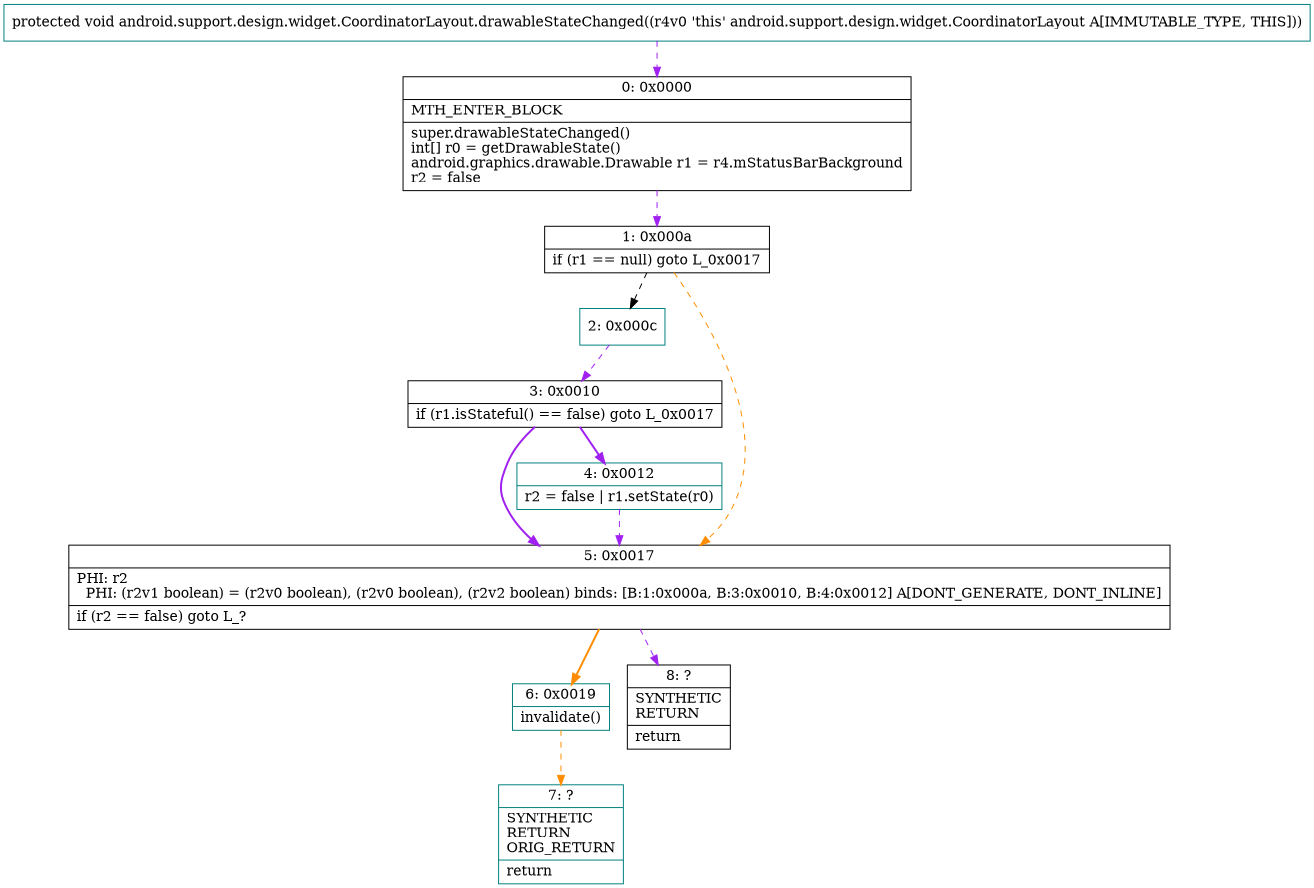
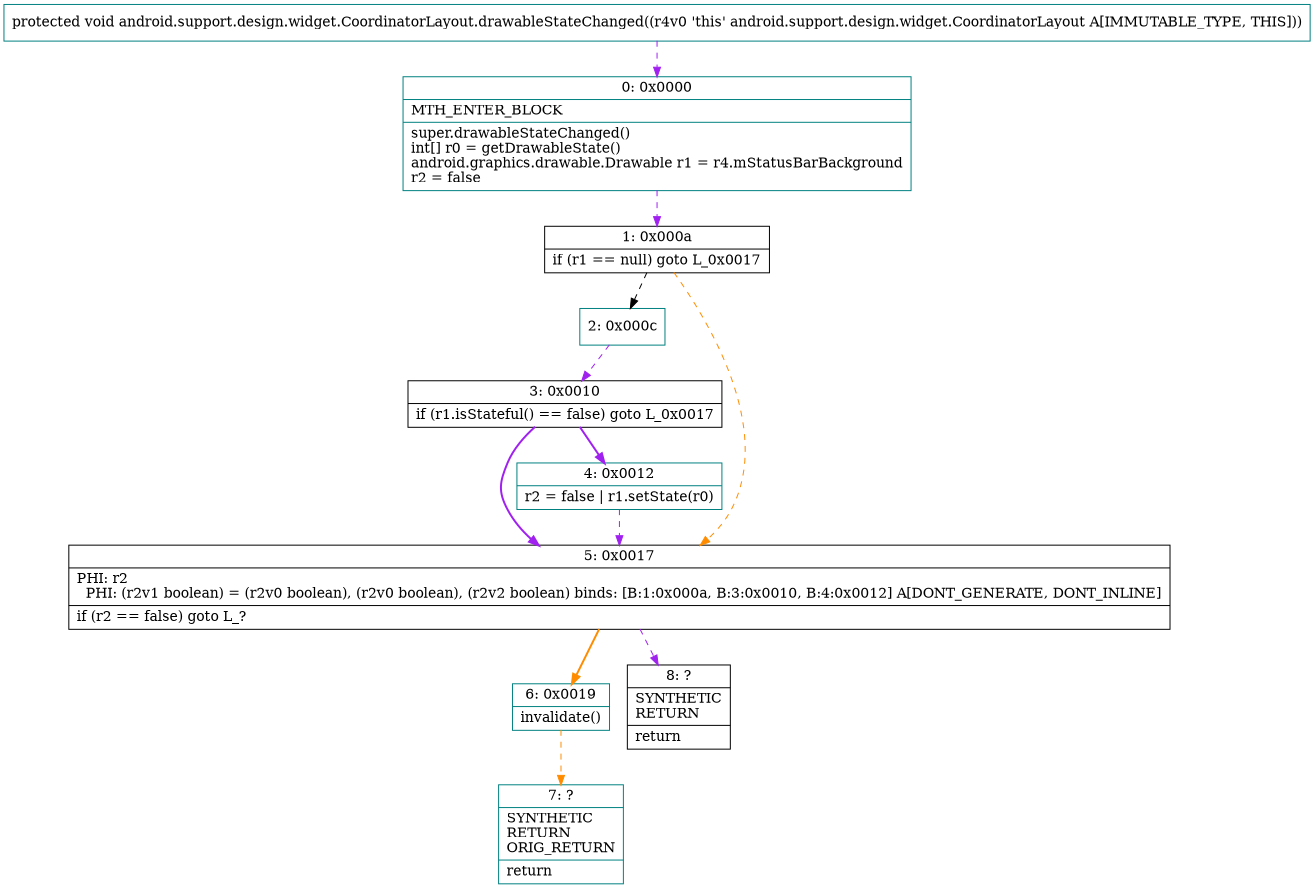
(657, 134) -> (657, 134)
